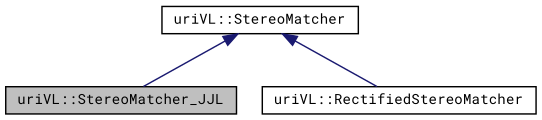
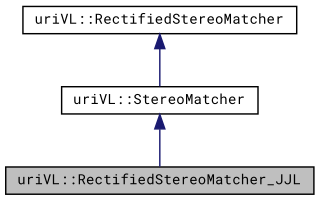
(336, 64) -> (160, 68)
(121, 100) -> (160, 181)
